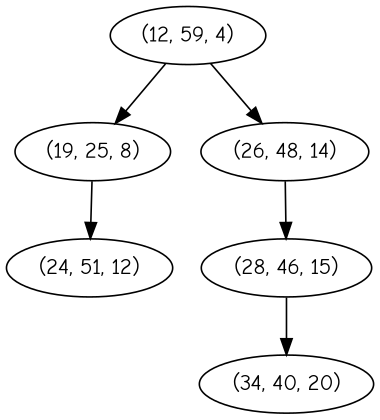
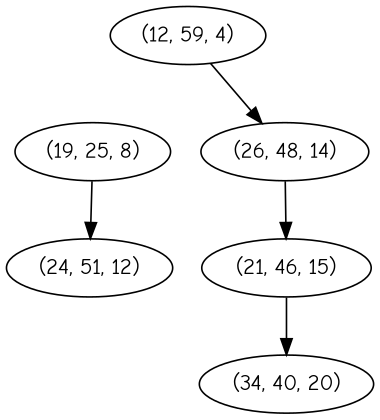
(146, 87) -> none
(286, 268) -> (286, 268)
